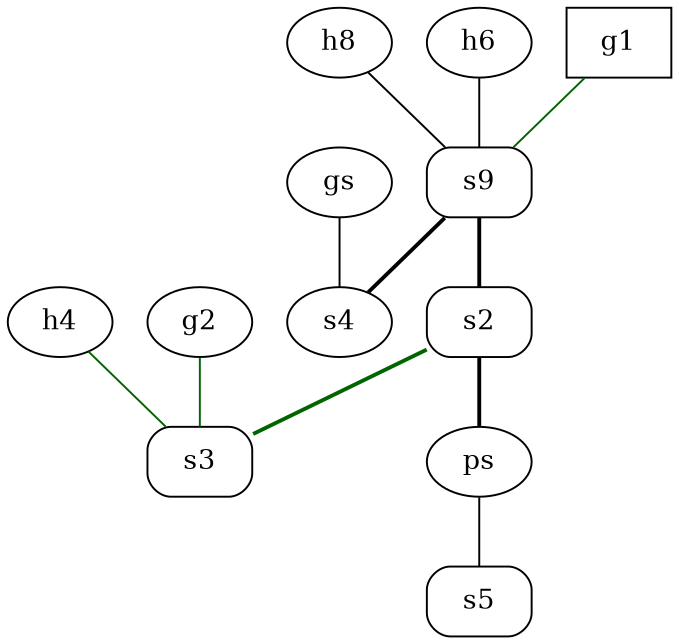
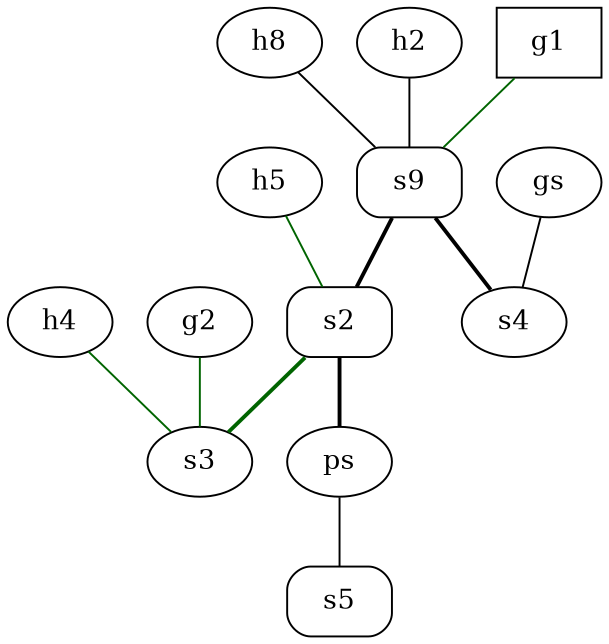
(479, 43) -> (409, 43)
none -> (270, 182)
(200, 462) -> (200, 462)
